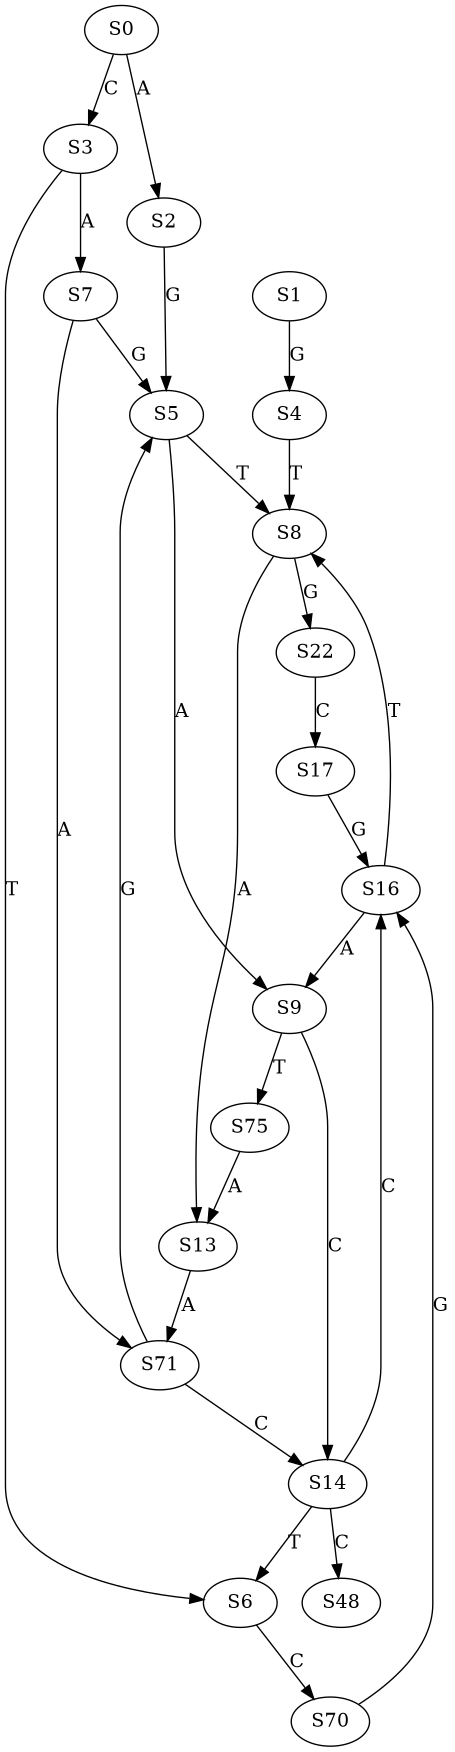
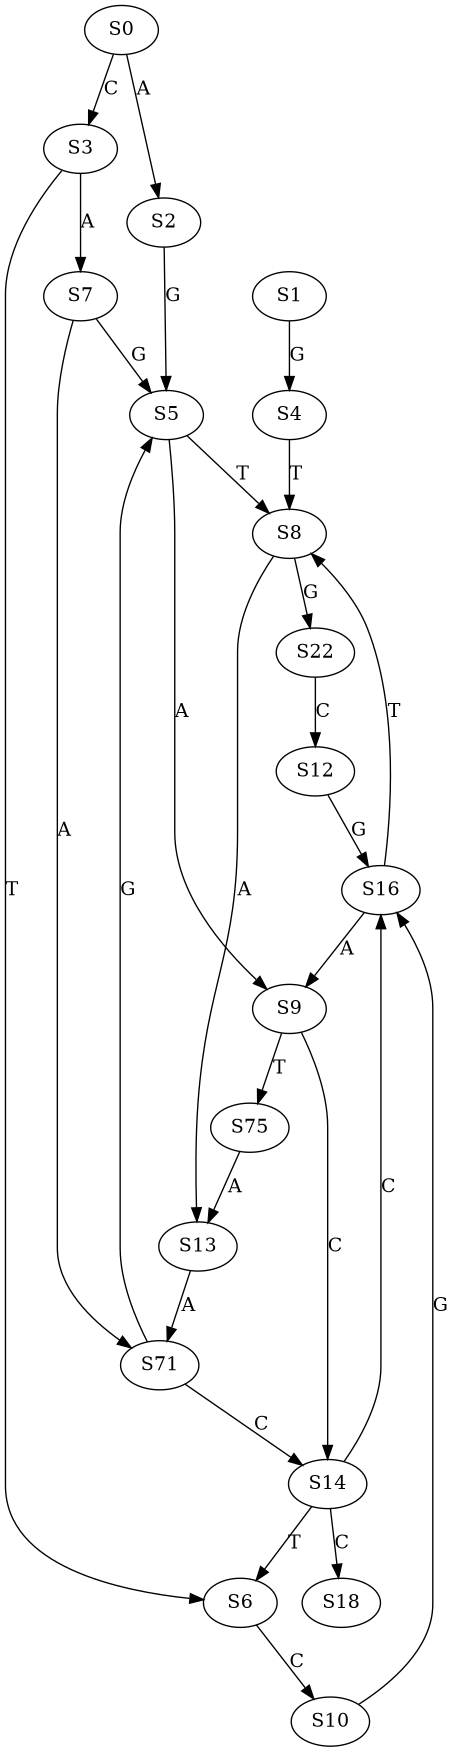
(315, 771) -> (315, 771)
(341, 1603) -> (341, 1603)
(330, 1722) -> (330, 1722)
